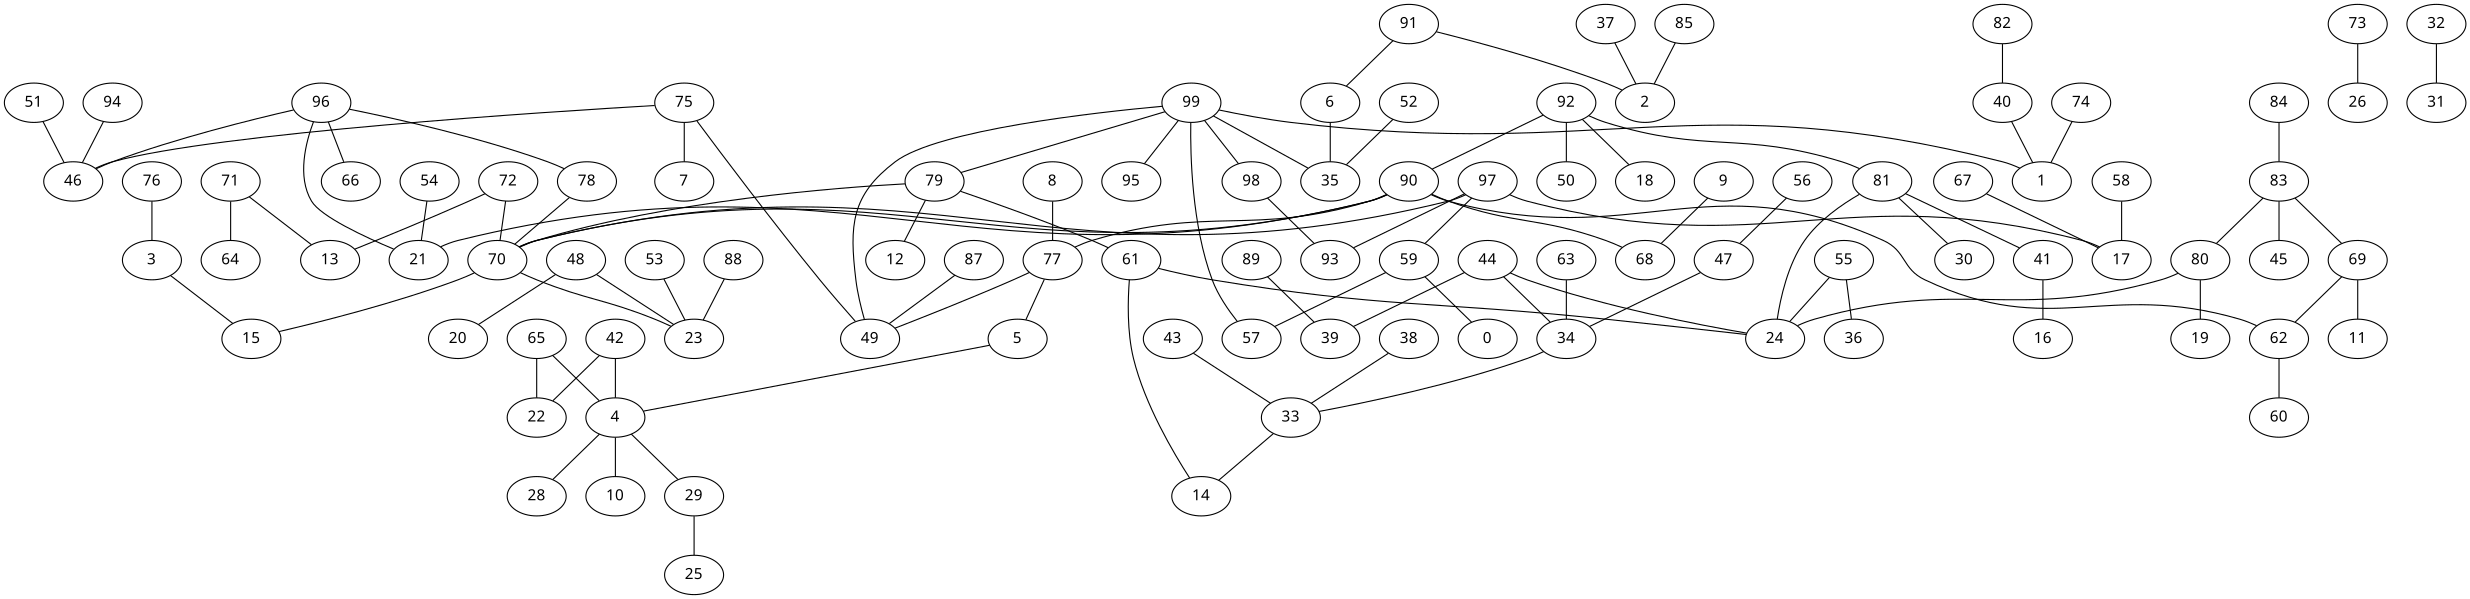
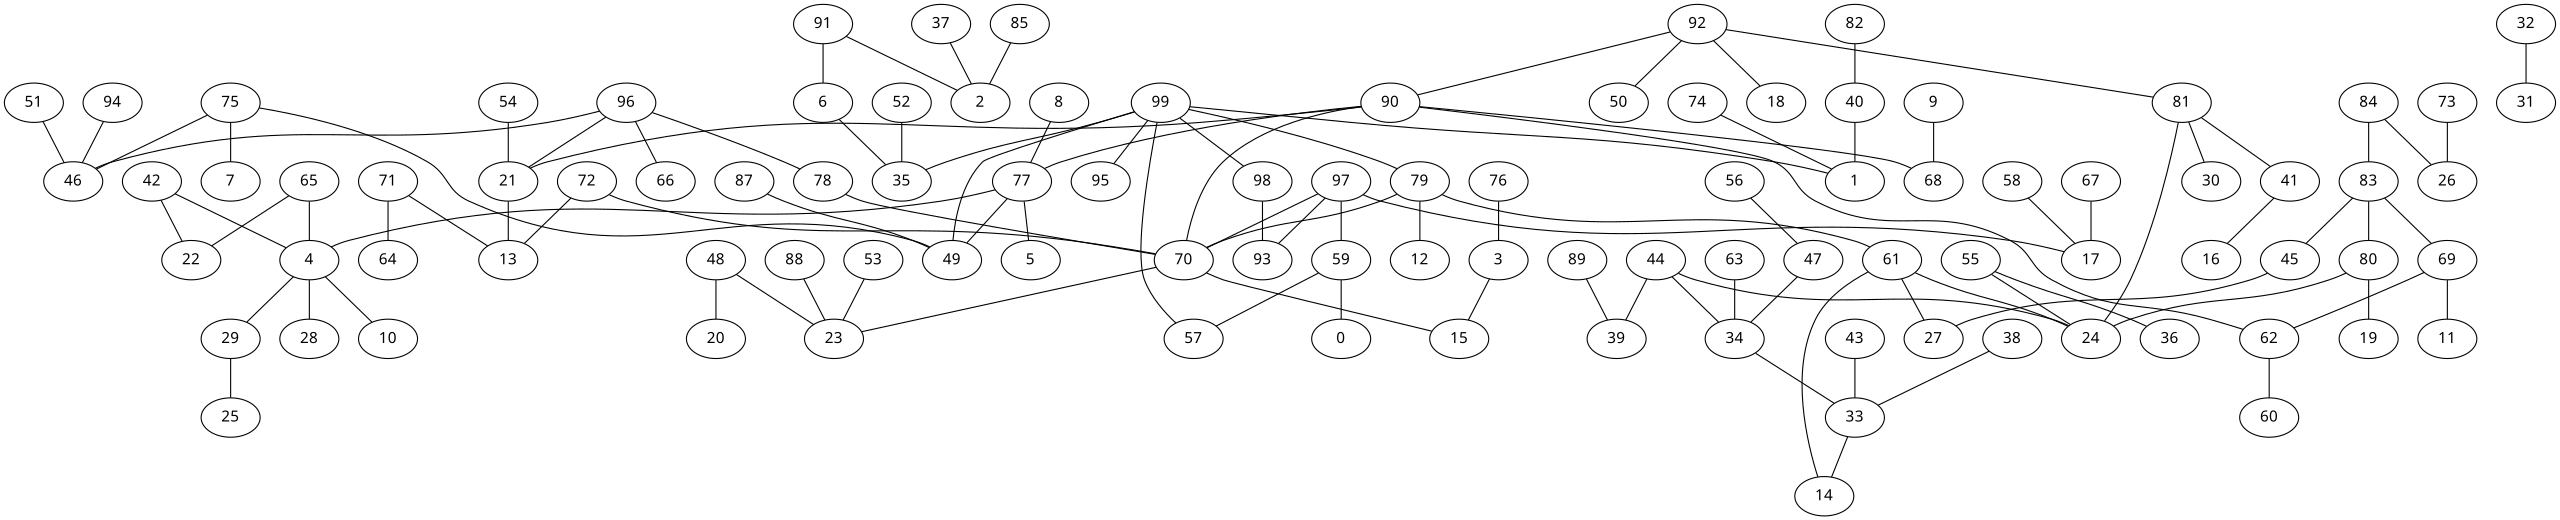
none -> (2408, 142)
none -> (508, 223)
none -> (1934, 339)
(817, 378) -> (629, 210)
